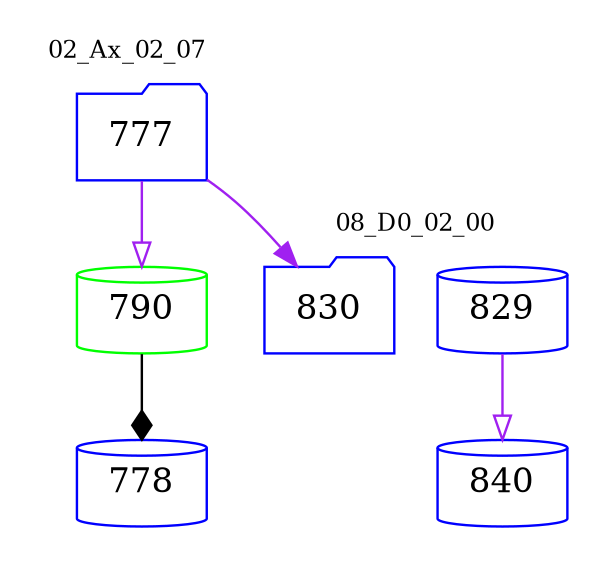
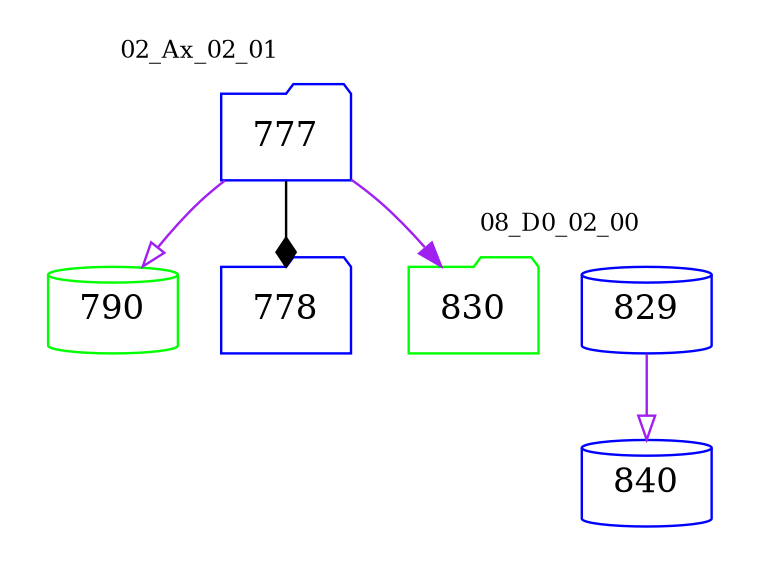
(127, 52) -> (200, 52)
(329, 310) -> (474, 310)
(142, 382) -> (286, 209)
(142, 483) -> (286, 310)
